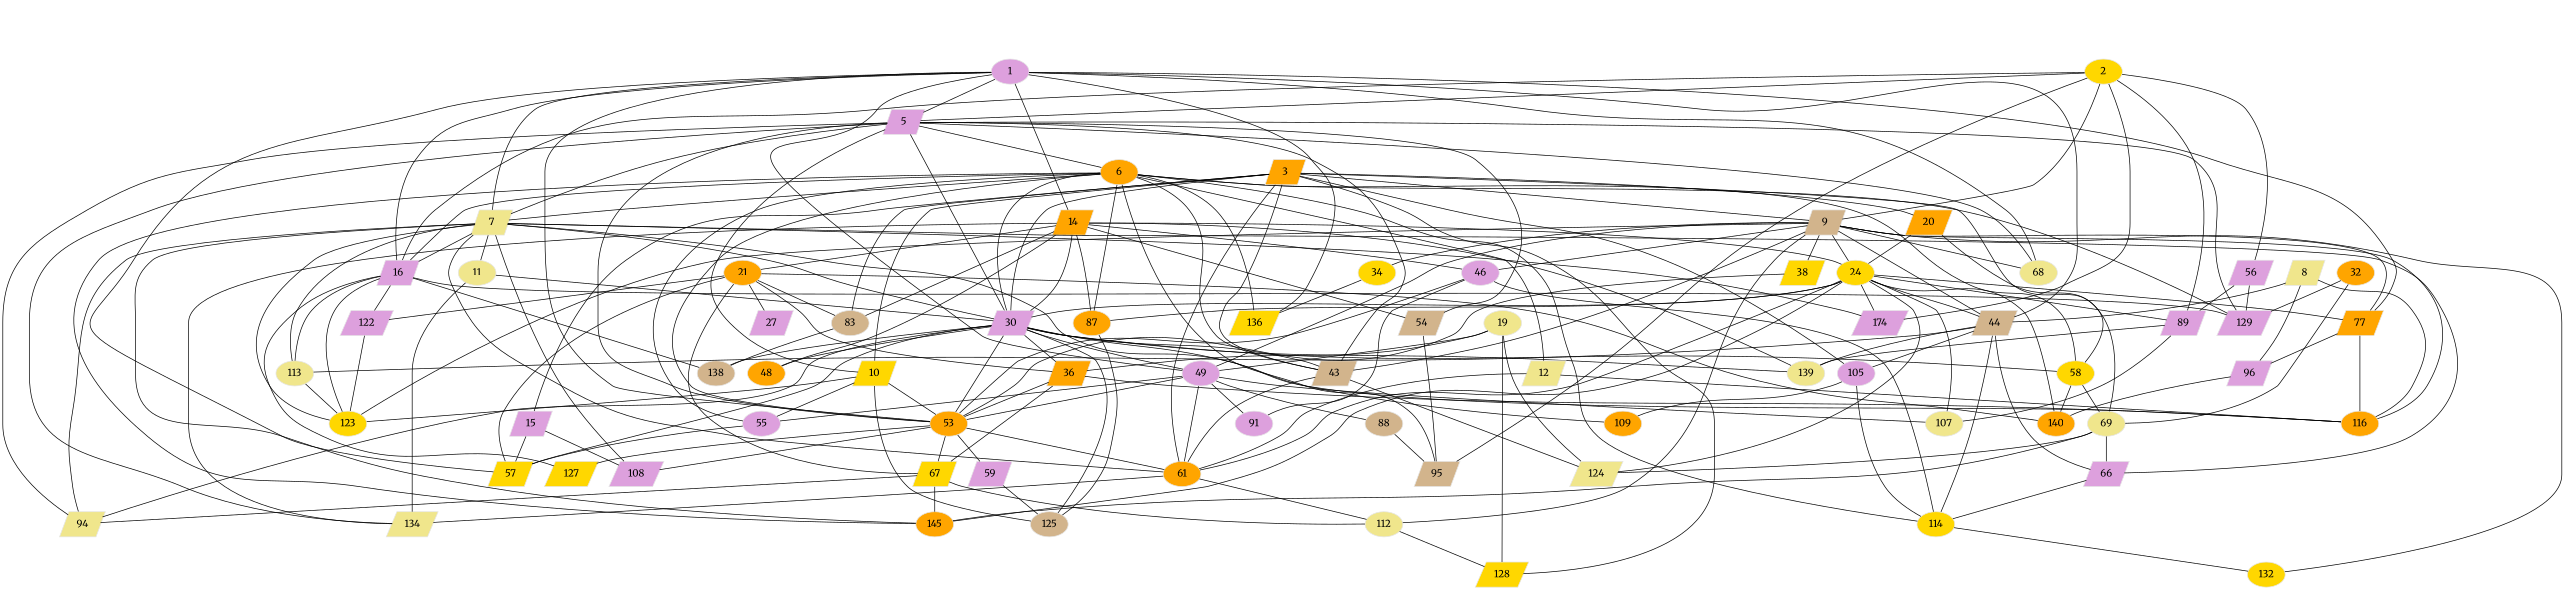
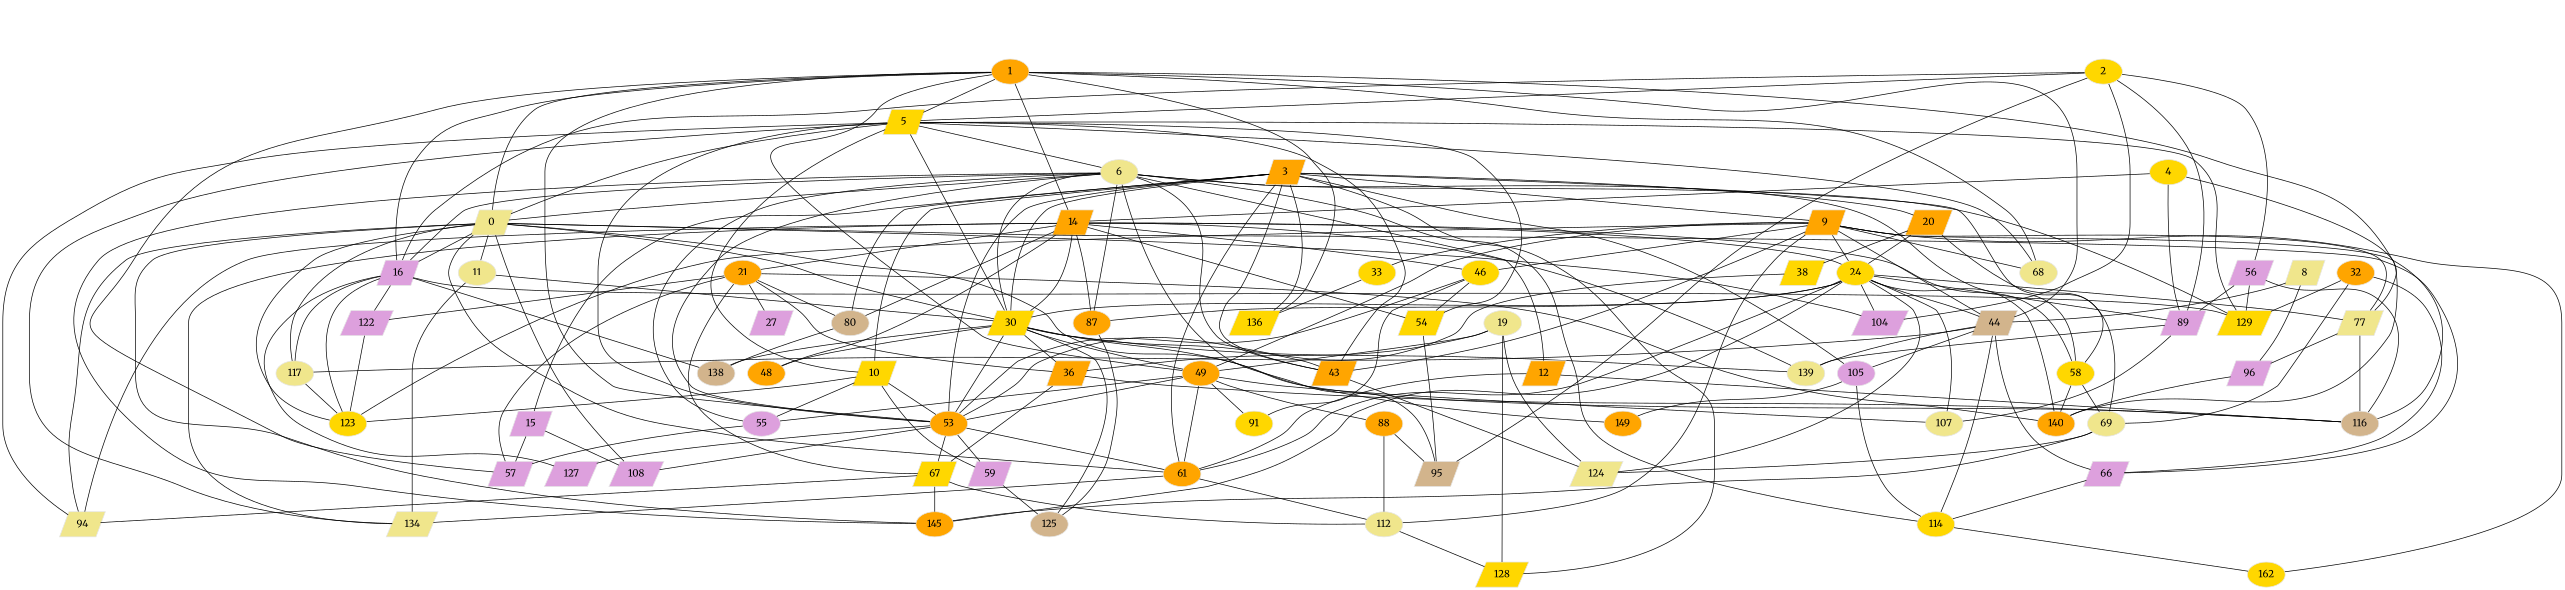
(1010, 72) -> (1010, 72)
(904, 122) -> (904, 122)
(1119, 172) -> (1119, 172)
none -> (2168, 172)
(1999, 193) -> none
(1223, 219) -> (1302, 255)
(492, 222) -> (492, 222)
(1825, 222) -> (1825, 222)
(1814, 248) -> (1859, 249)
(1377, 273) -> (1377, 273)
(1480, 273) -> (1480, 273)
(1729, 316) -> (1453, 297)
(2419, 322) -> (2386, 307)
(850, 323) -> (850, 323)
(1011, 323) -> (1011, 323)
(1422, 323) -> (1422, 323)
(1880, 323) -> (1880, 323)
(2245, 323) -> (2245, 323)
(2360, 323) -> (2360, 323)
(1722, 356) -> (1804, 248)
(295, 373) -> (295, 373)
(1201, 373) -> (1201, 373)
(1334, 373) -> (1334, 373)
(1544, 373) -> (1544, 373)
(777, 398) -> none
(1002, 401) -> (1037, 205)
(1241, 404) -> none
(641, 405) -> (524, 235)
(1254, 424) -> (1254, 424)
(1384, 424) -> (1384, 424)
(1623, 424) -> (1623, 424)
(2360, 424) -> (2360, 424)
(2106, 449) -> (2363, 445)
(511, 474) -> (511, 474)
(571, 474) -> (571, 474)
none -> (1384, 474)
(911, 489) -> (922, 435)
(2266, 575) -> (2266, 575)
